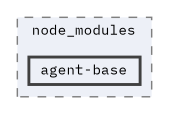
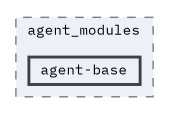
(84, 31) -> (84, 31)
